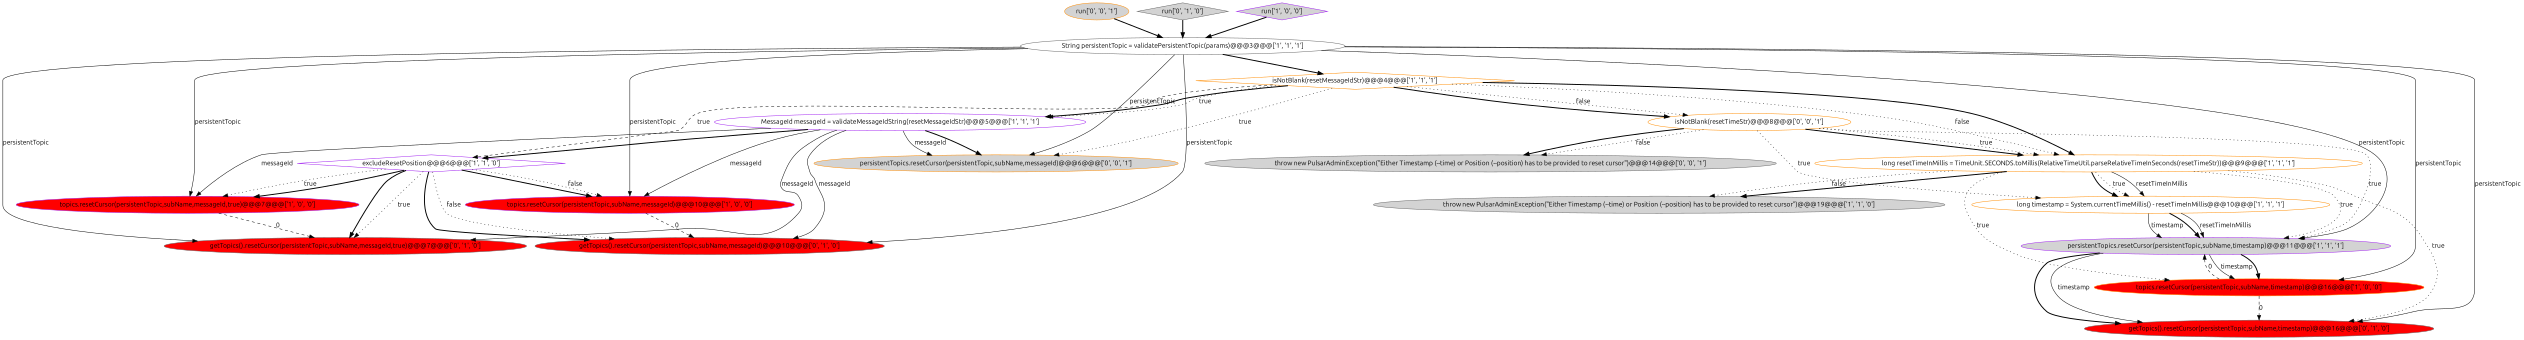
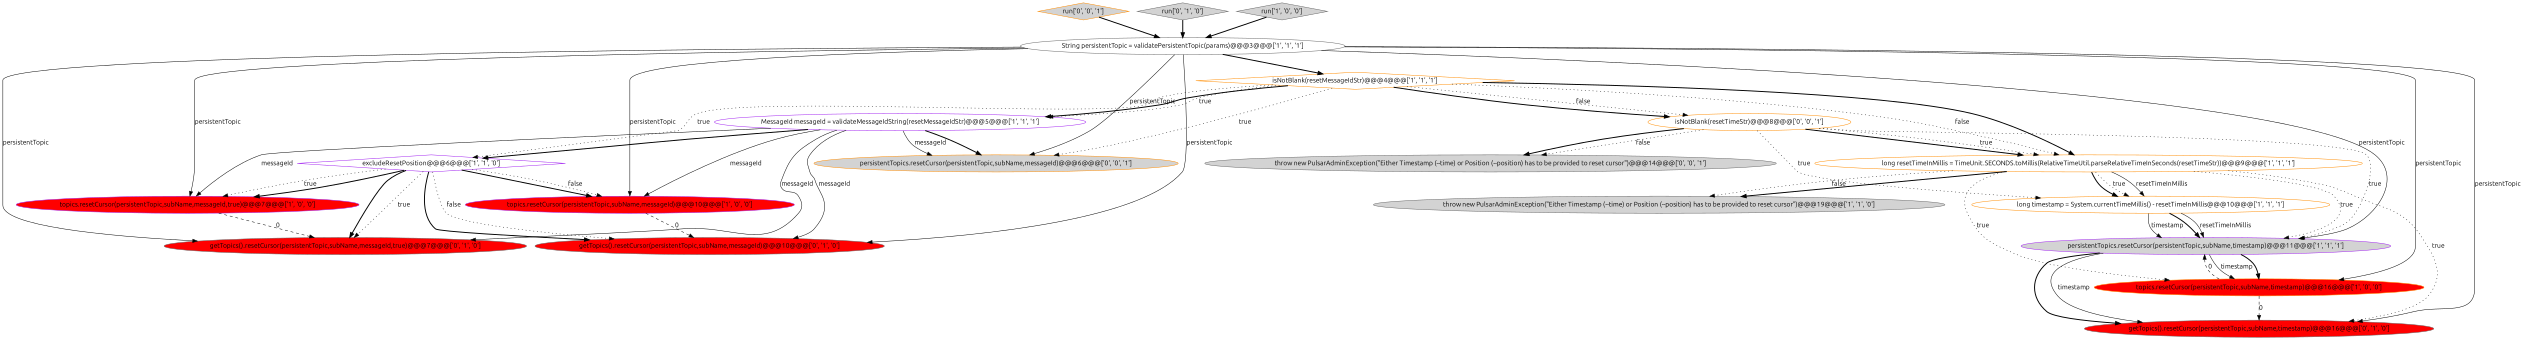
(1097, 11) -> (1083, 11)
(1282, 11) -> (1282, 11)
(872, 107) -> (872, 107)
